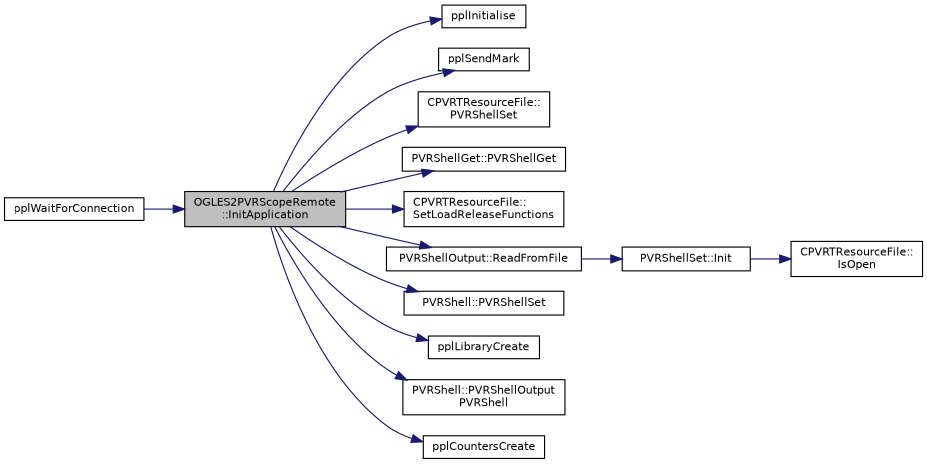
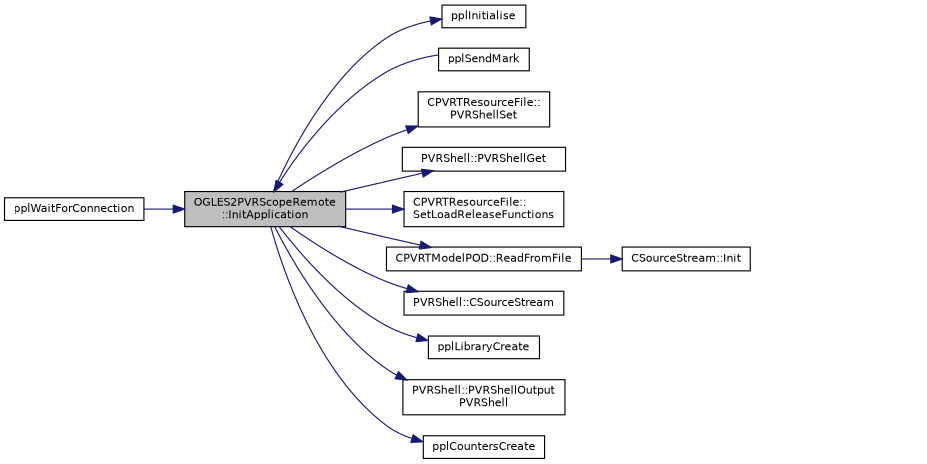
(352, 117) -> (347, 102)
(484, 159) -> (484, 159)
(484, 259) -> (484, 259)
(686, 259) -> (686, 259)
(857, 259) -> none
(484, 303) -> (484, 303)
